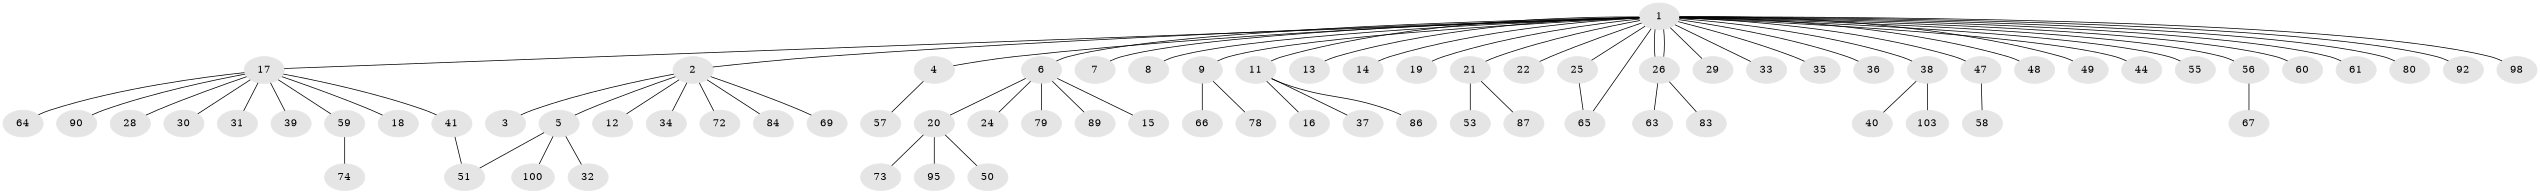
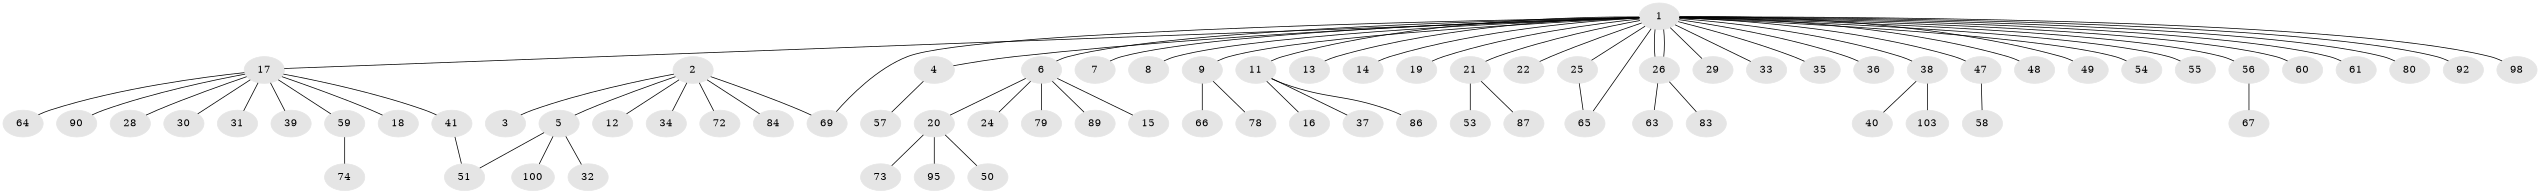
(944, 48) -> (1248, 28)
(2142, 70) -> (2142, 70)
